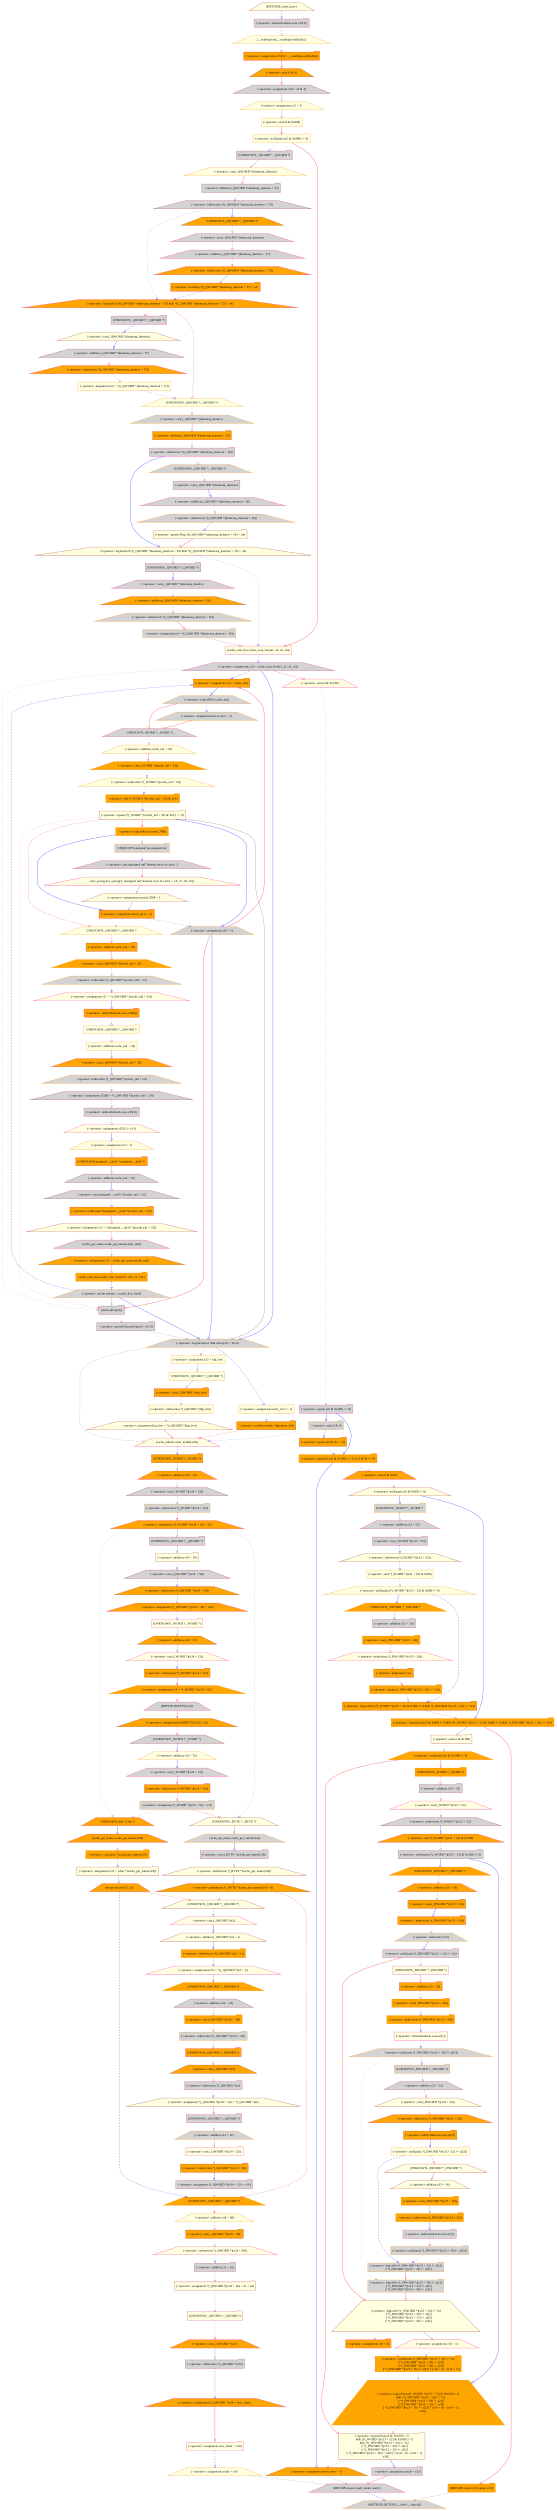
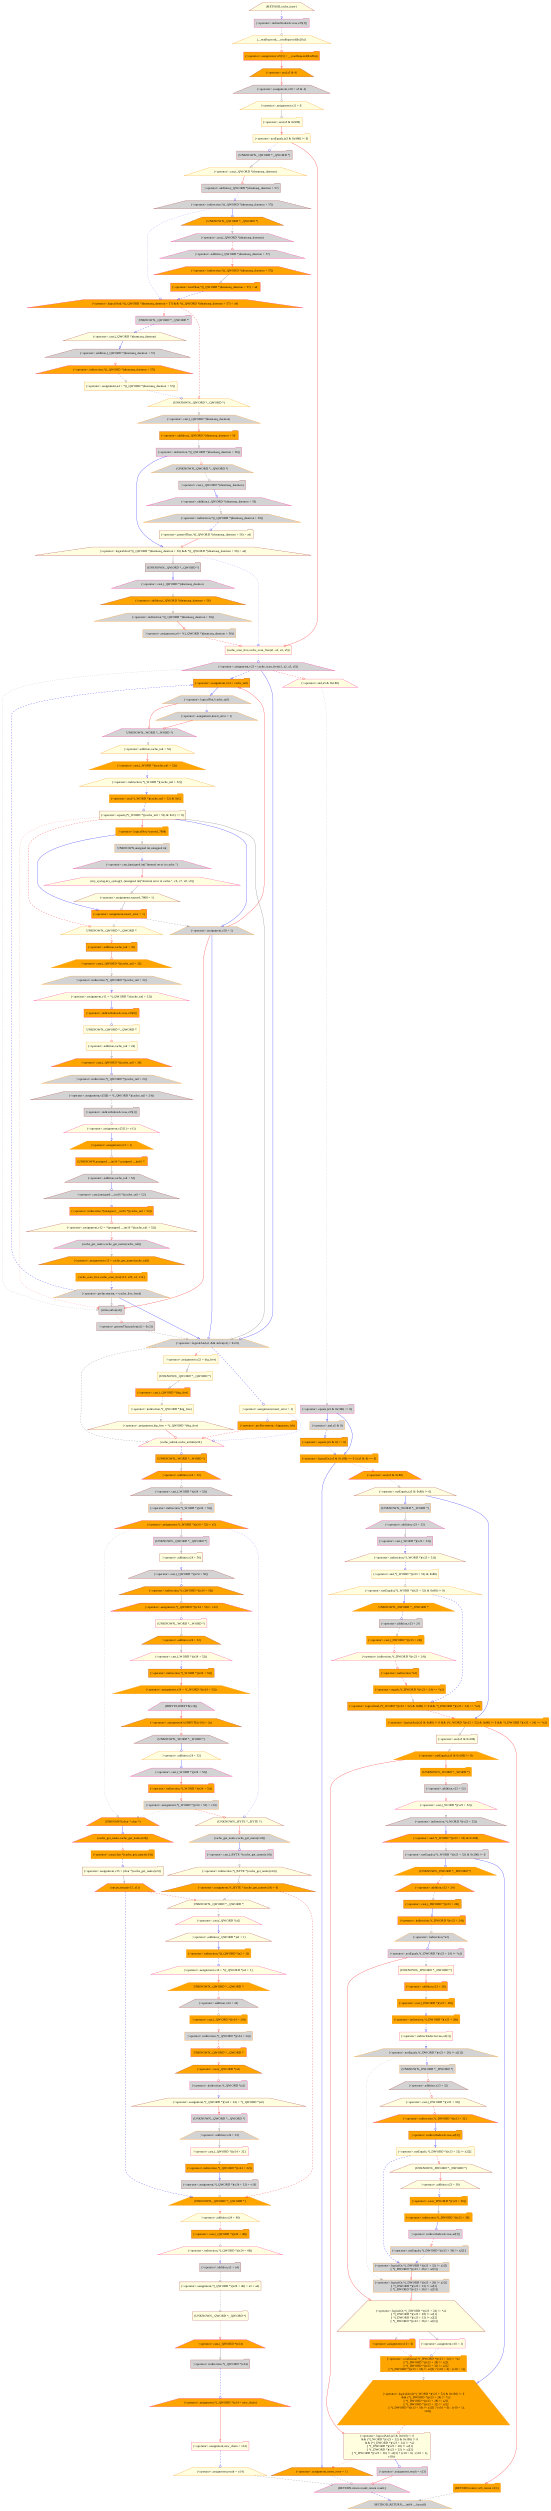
(112, 1145) -> (112, 1145)
(437, 2344) -> (442, 2344)
